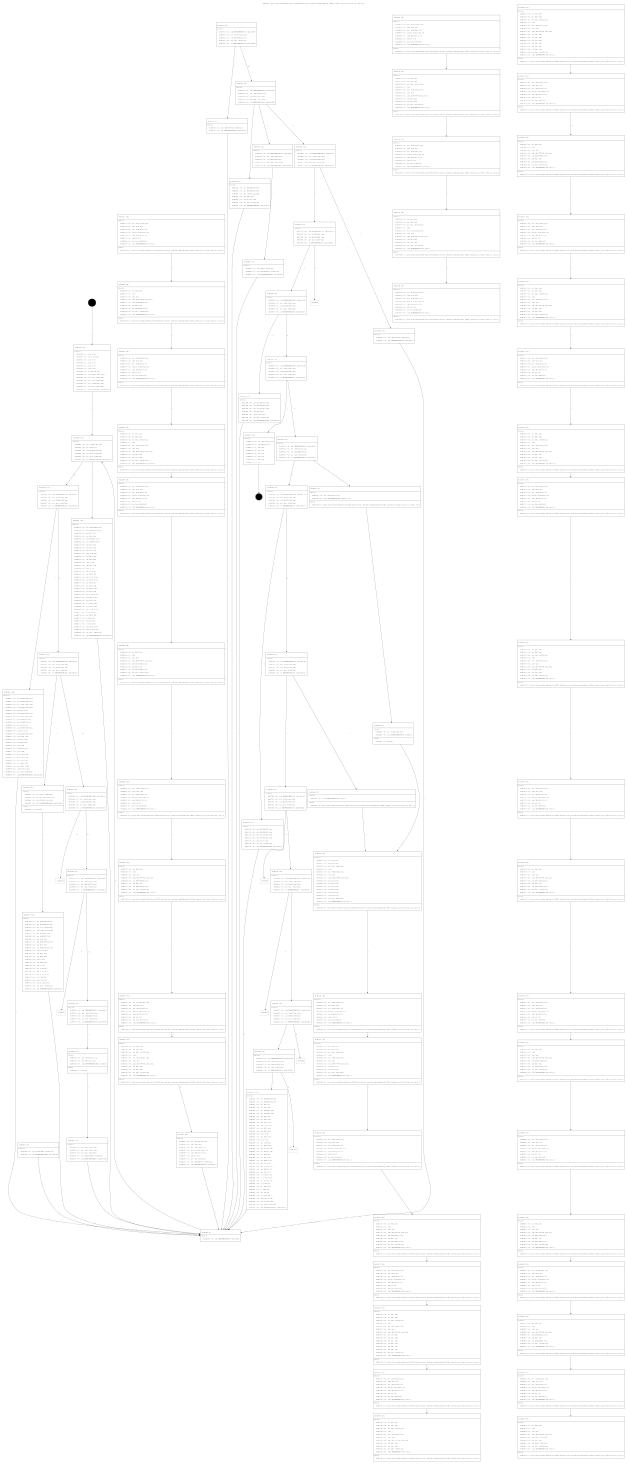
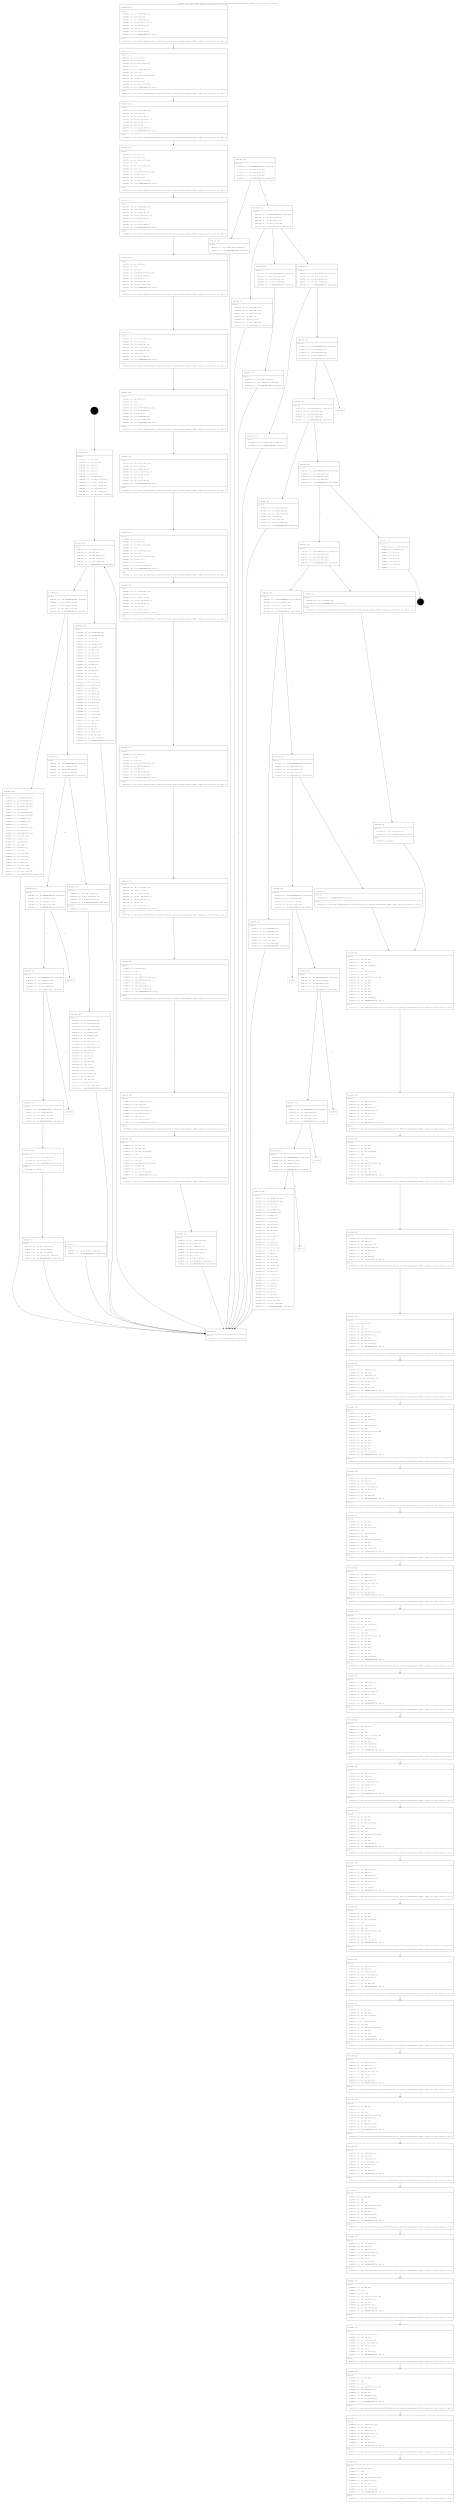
none -> (174, 276)
none -> (400, 1585)
